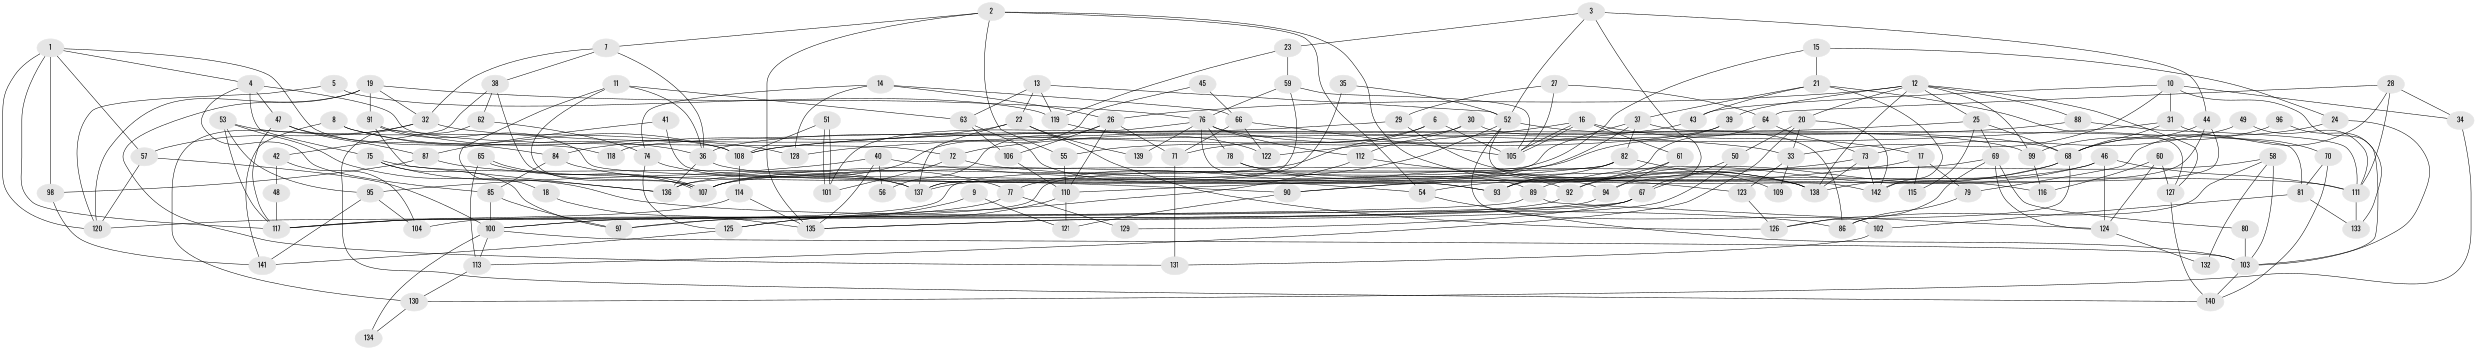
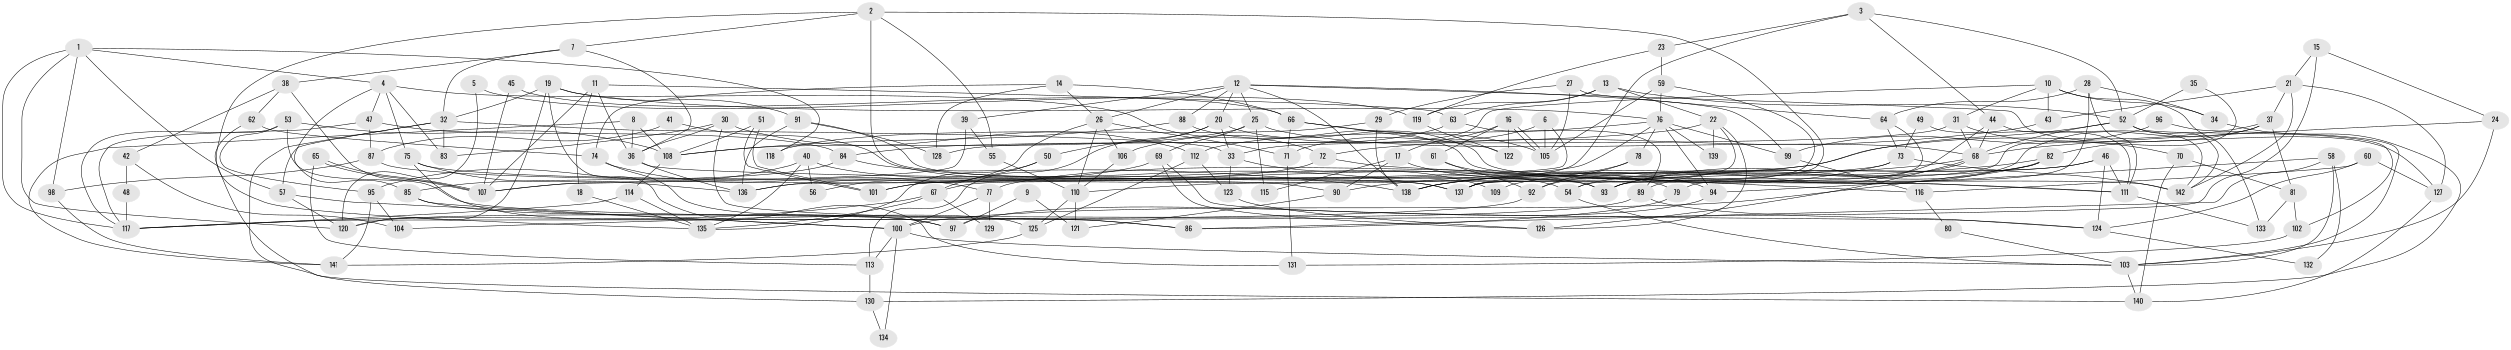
none -> (444, 157)
(2118, 218) -> (1930, 206)
